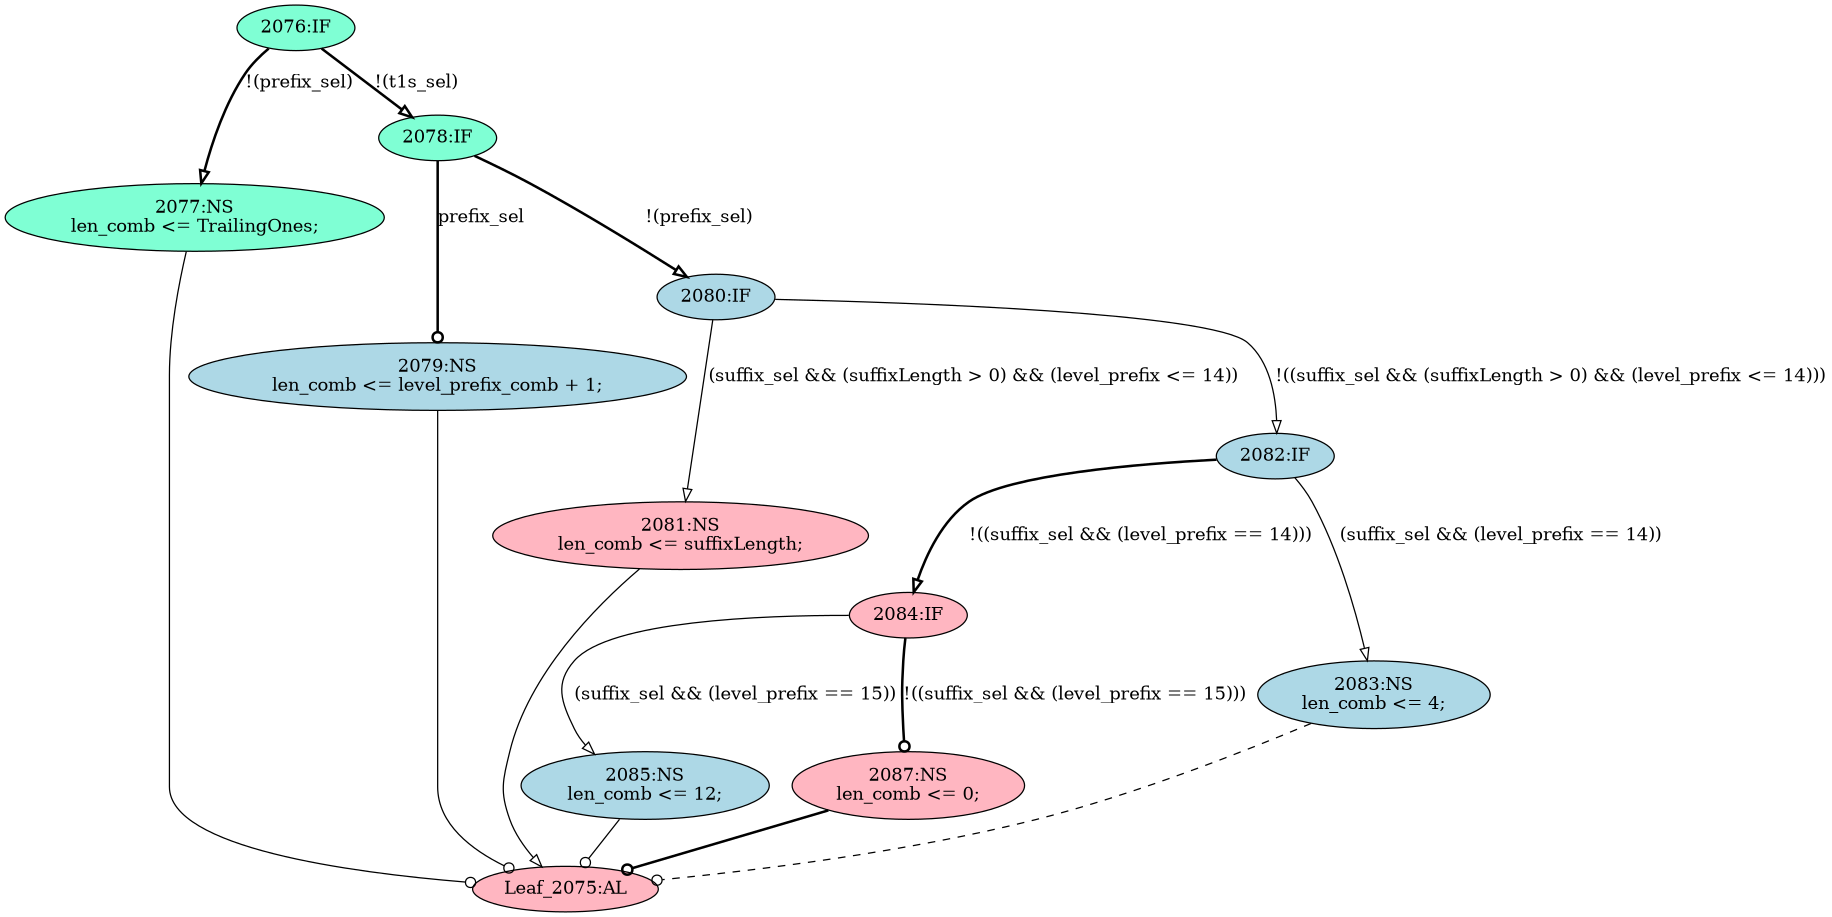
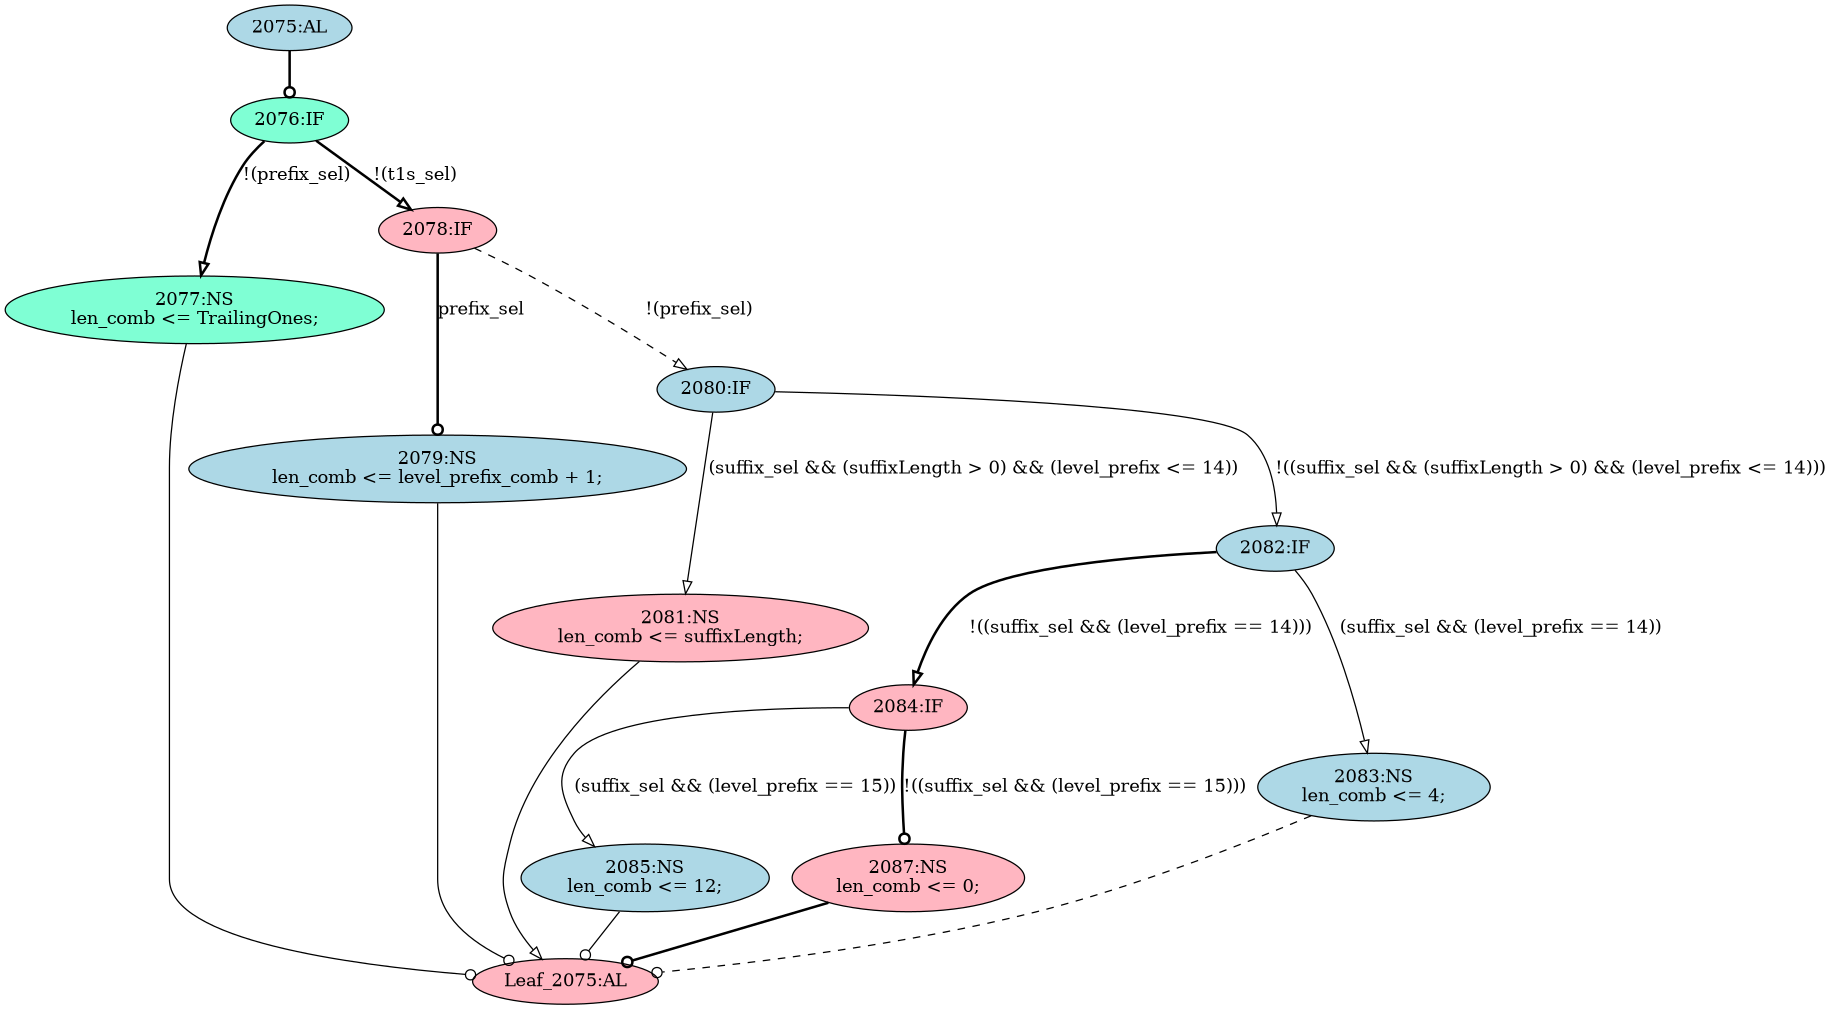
none -> (290, 28)
(438, 138) -> (438, 230)
(577, 210) -> (577, 302)
